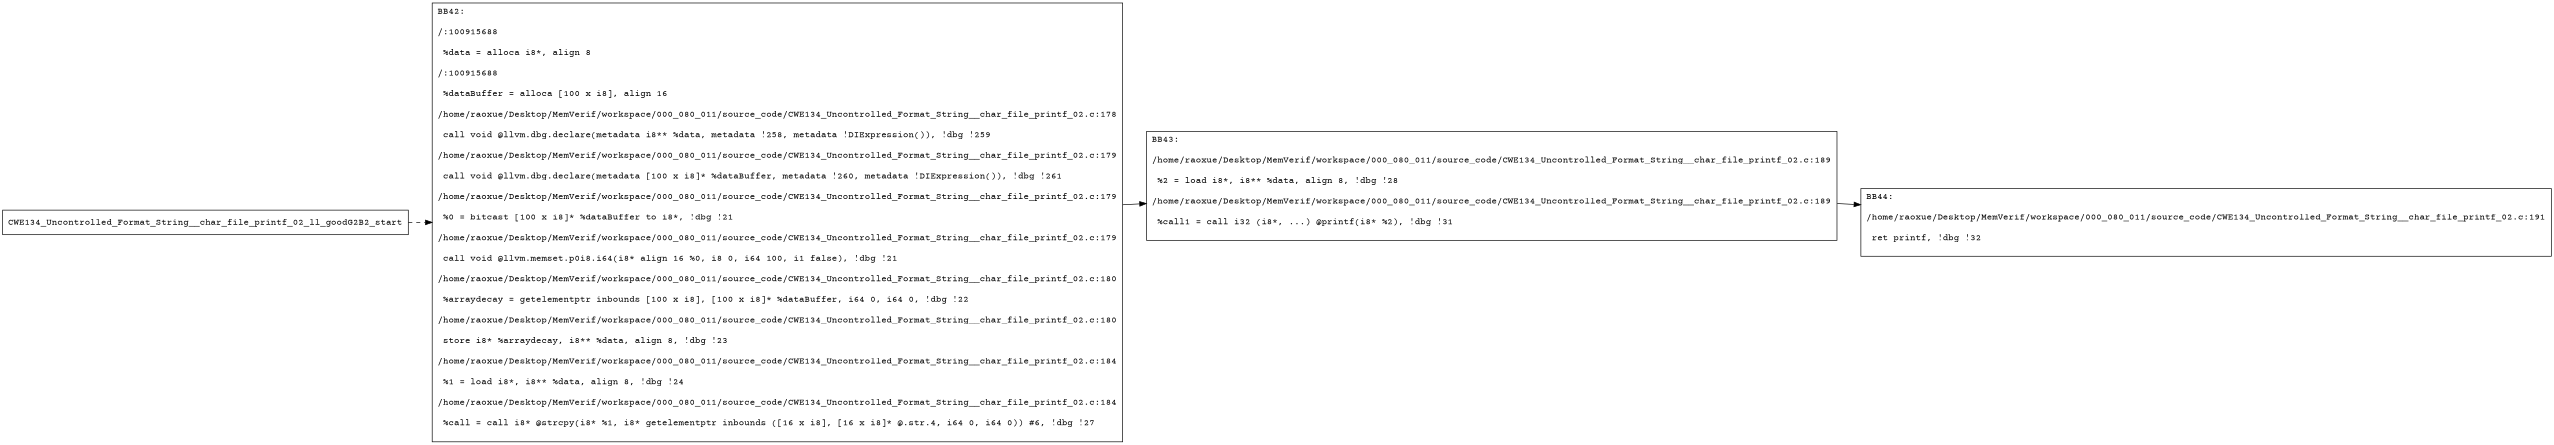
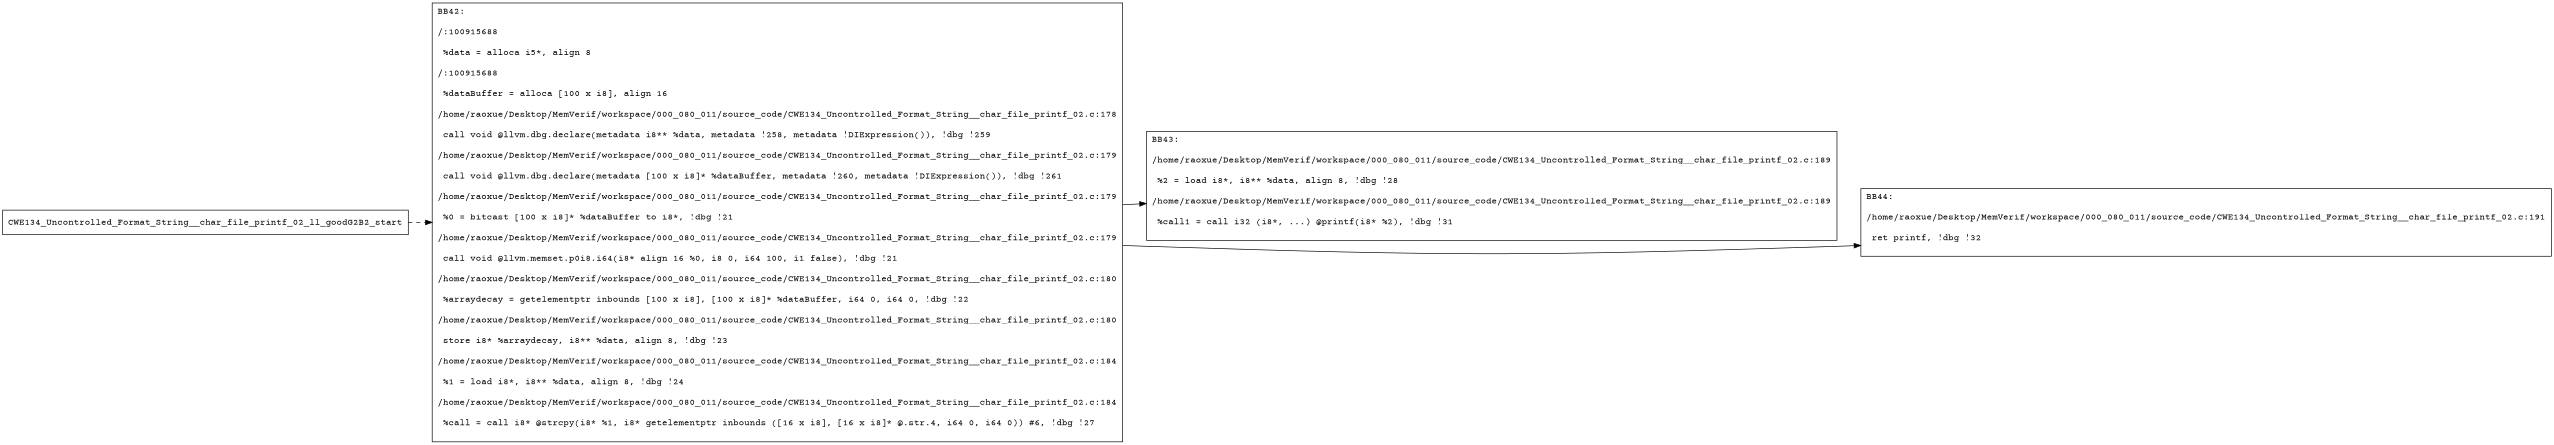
(515, 52) -> (515, 52)
(1846, 204) -> (1488, 254)
